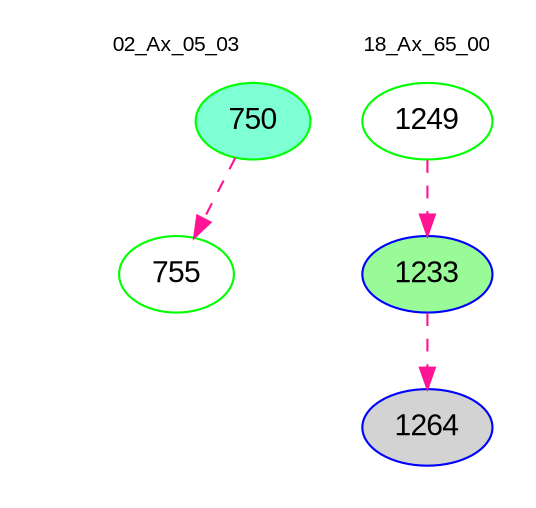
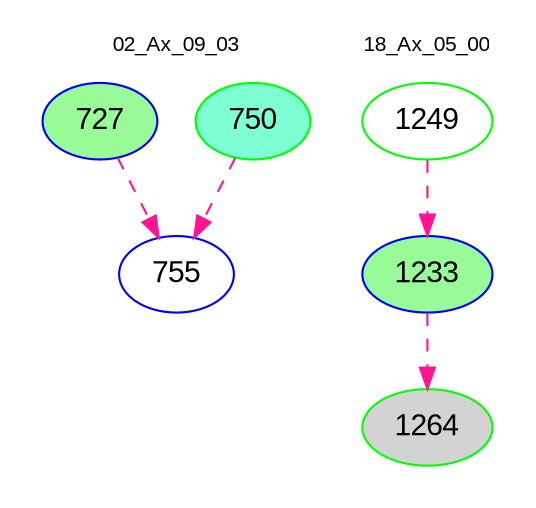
(176, 46) -> (176, 46)
(427, 46) -> (427, 46)
none -> (100, 121)
(176, 274) -> (176, 274)
(427, 427) -> (427, 427)
